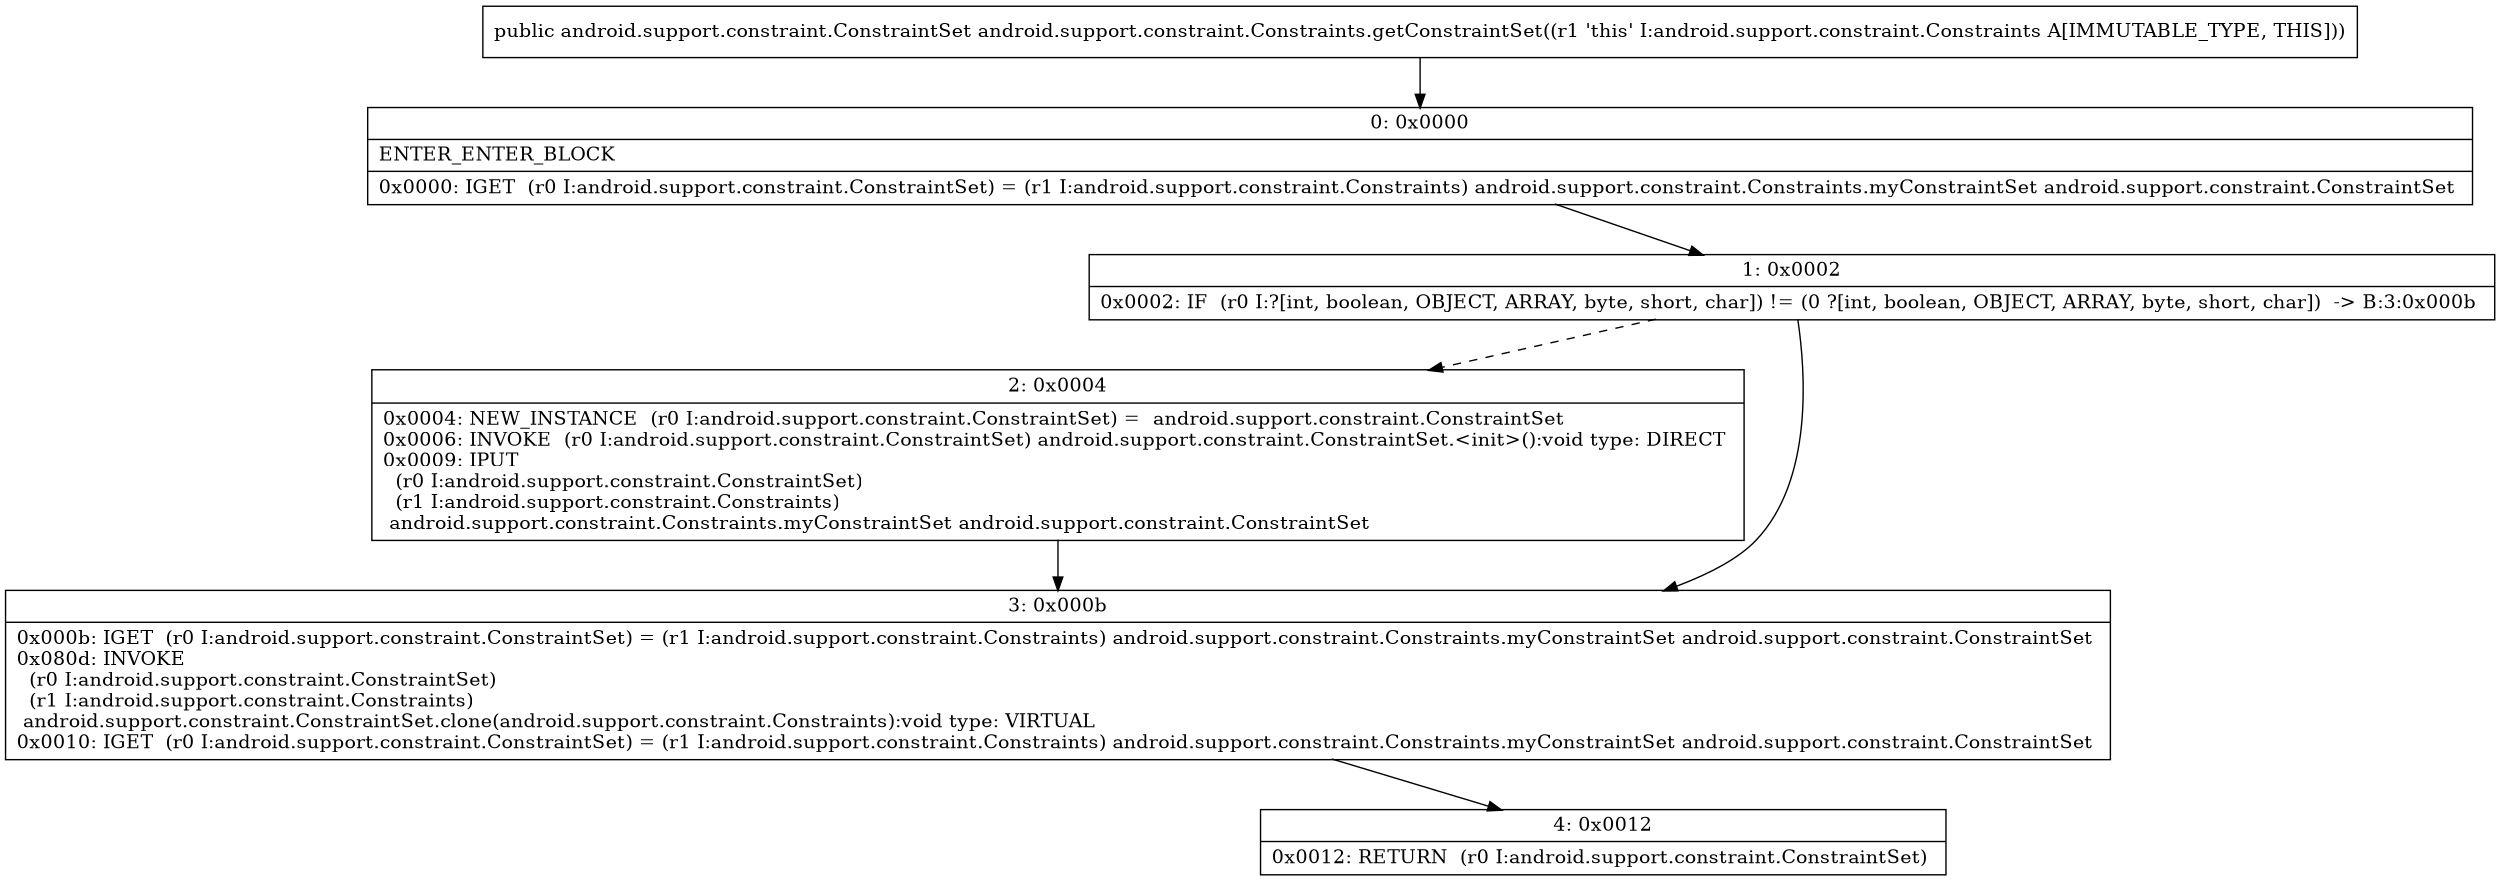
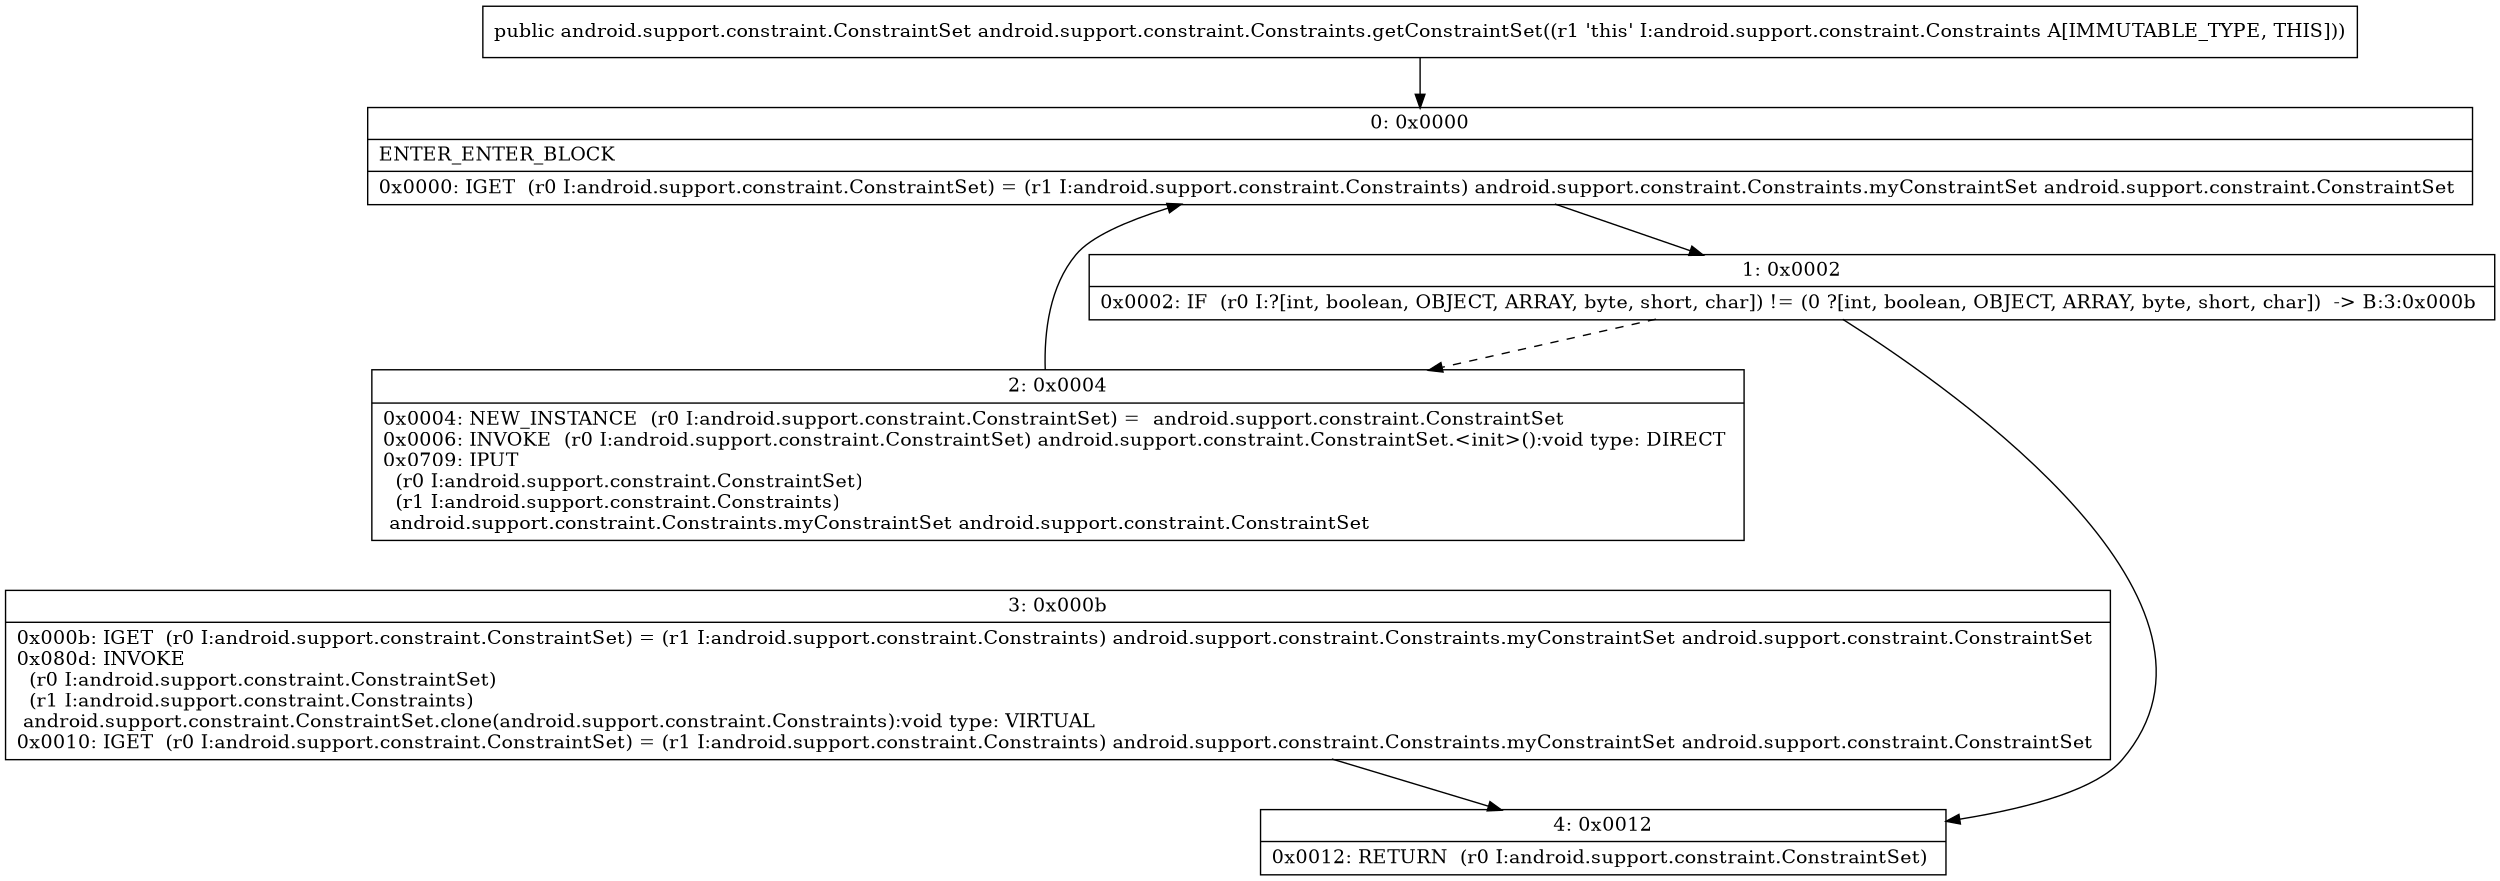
(457, 461) -> (457, 461)
(1790, 480) -> (2123, 570)
(1058, 558) -> (1071, 262)
